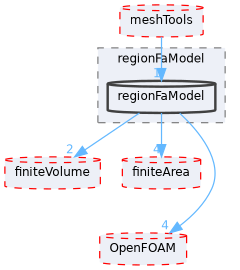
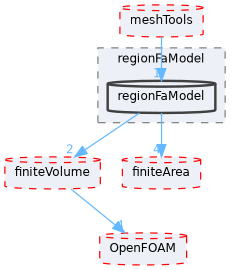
(215, 170) -> (93, 207)
